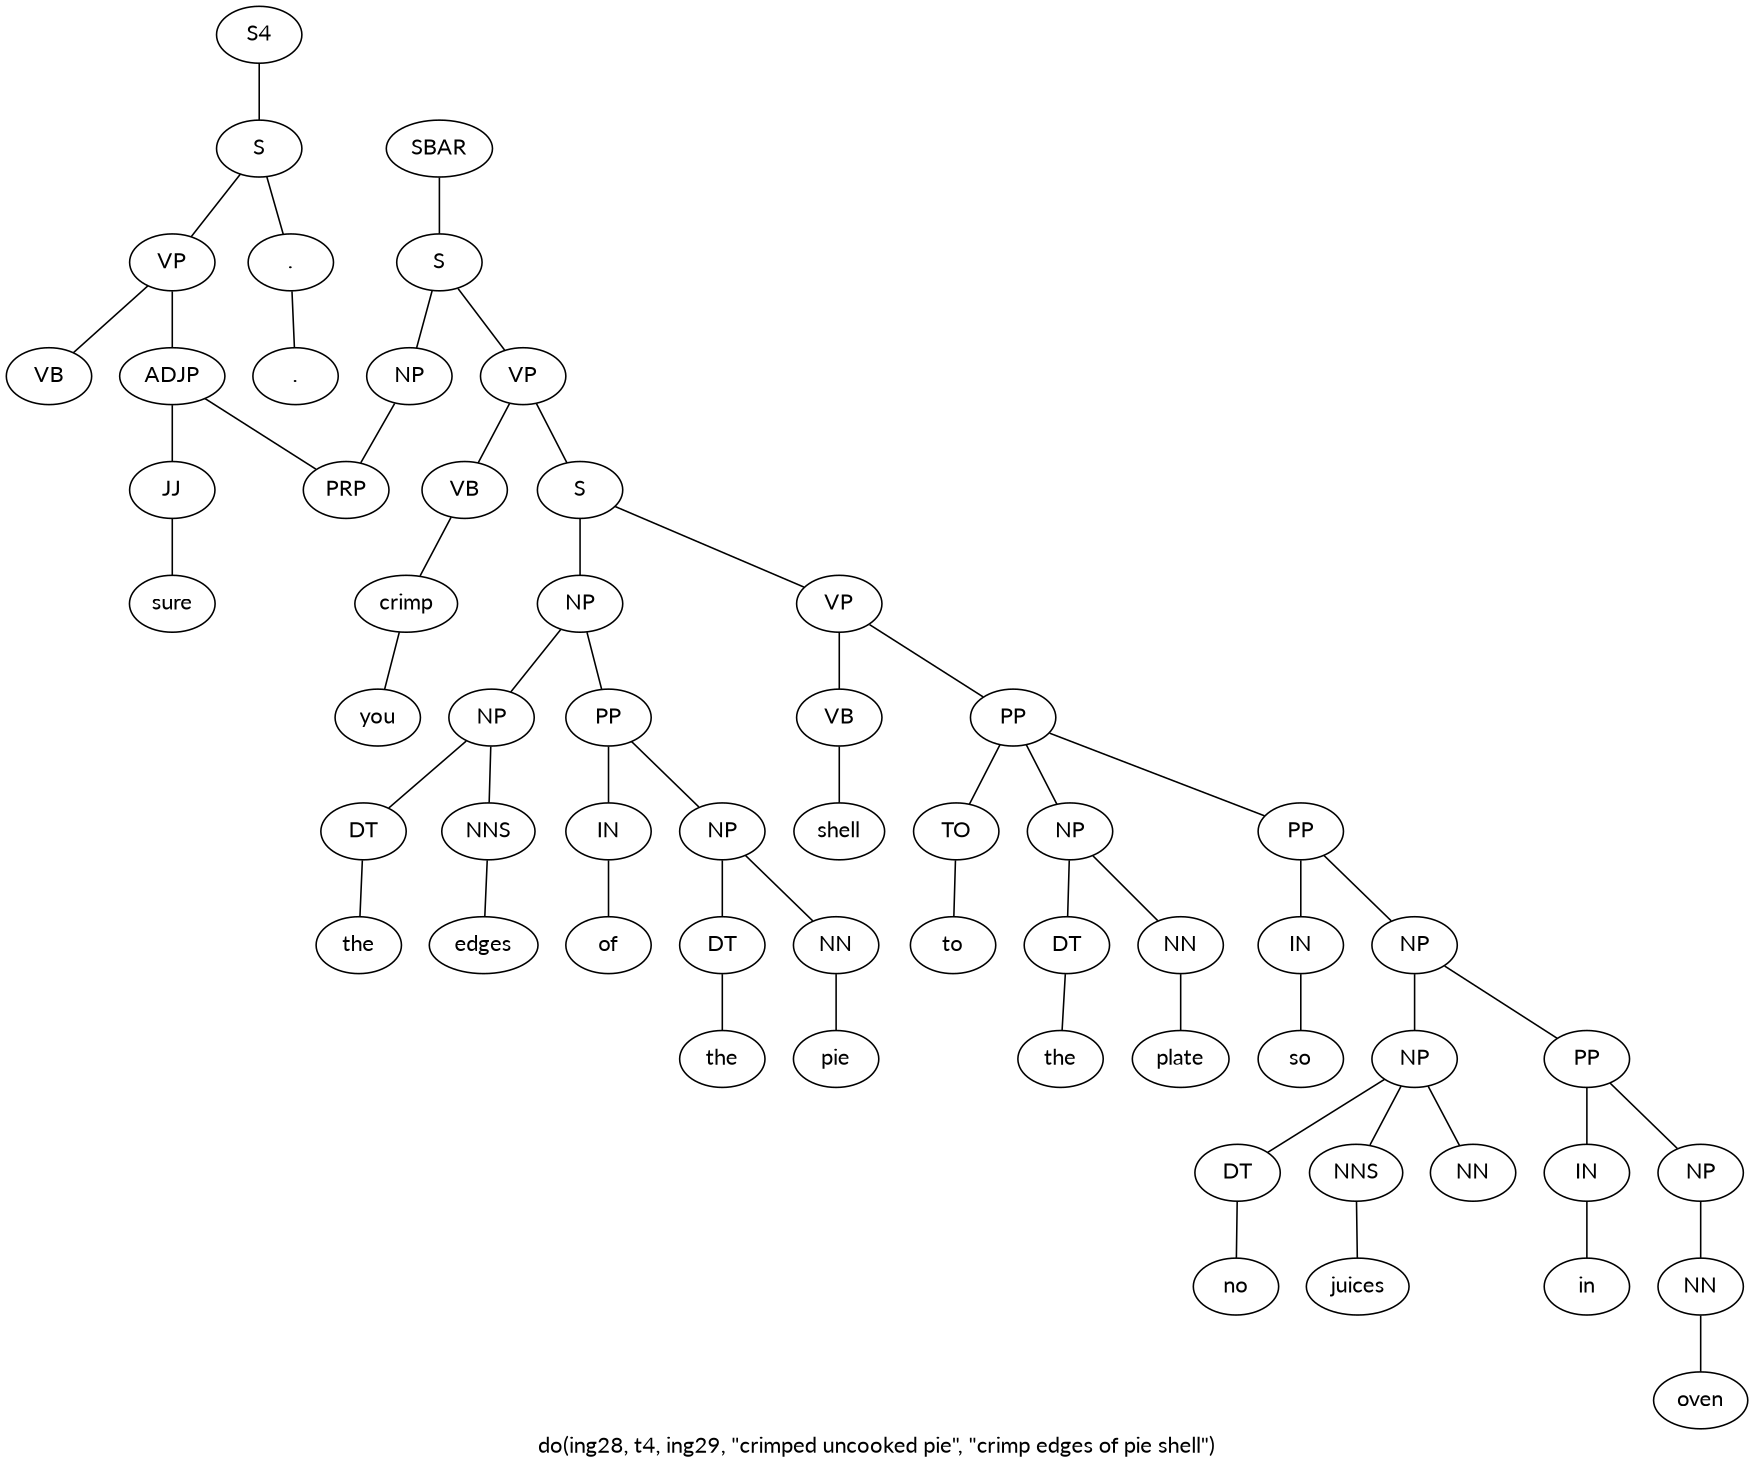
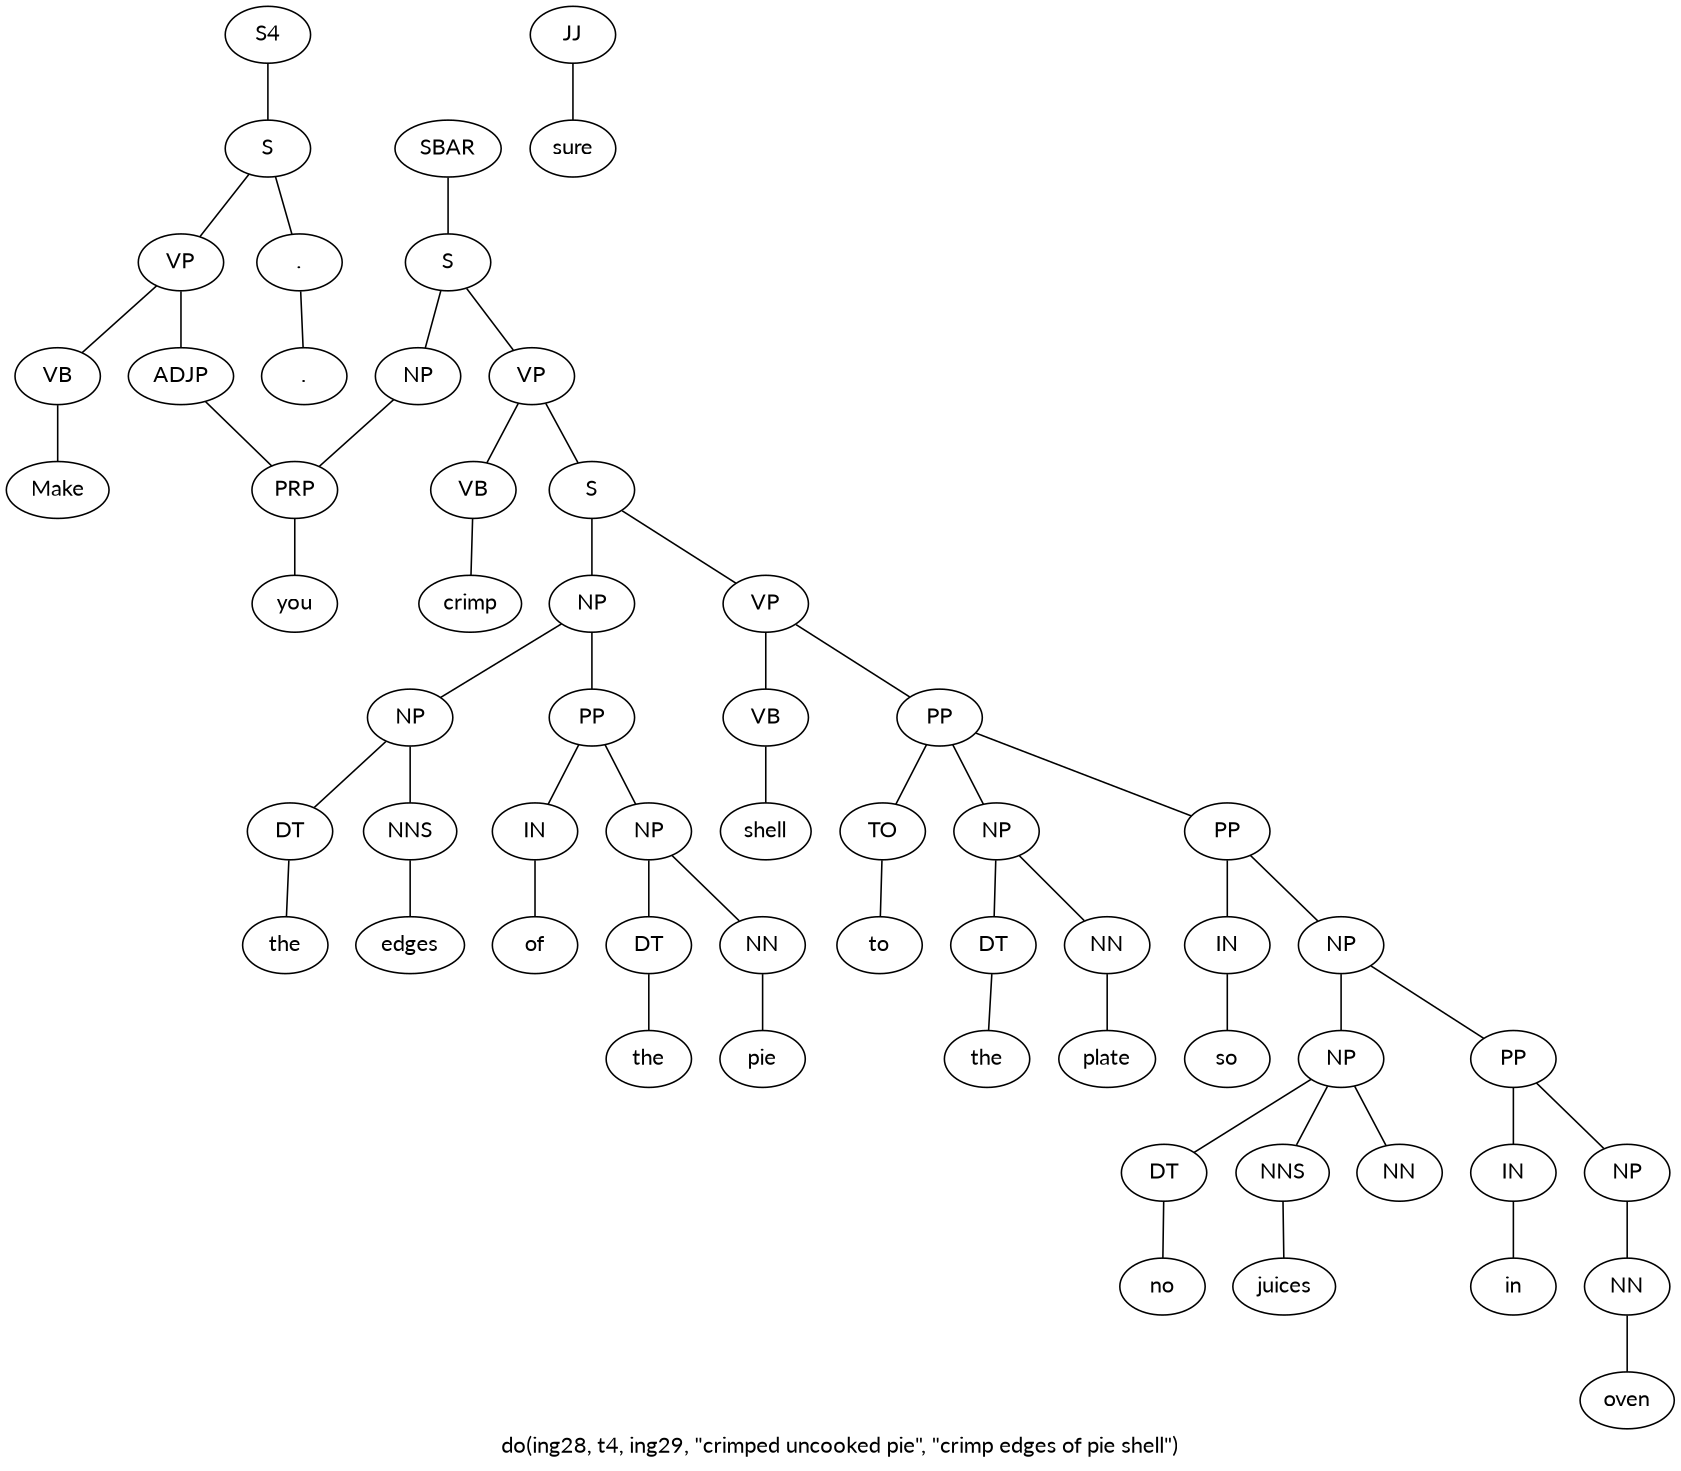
(172, 433) -> none
none -> (58, 490)
(392, 661) -> (295, 547)
